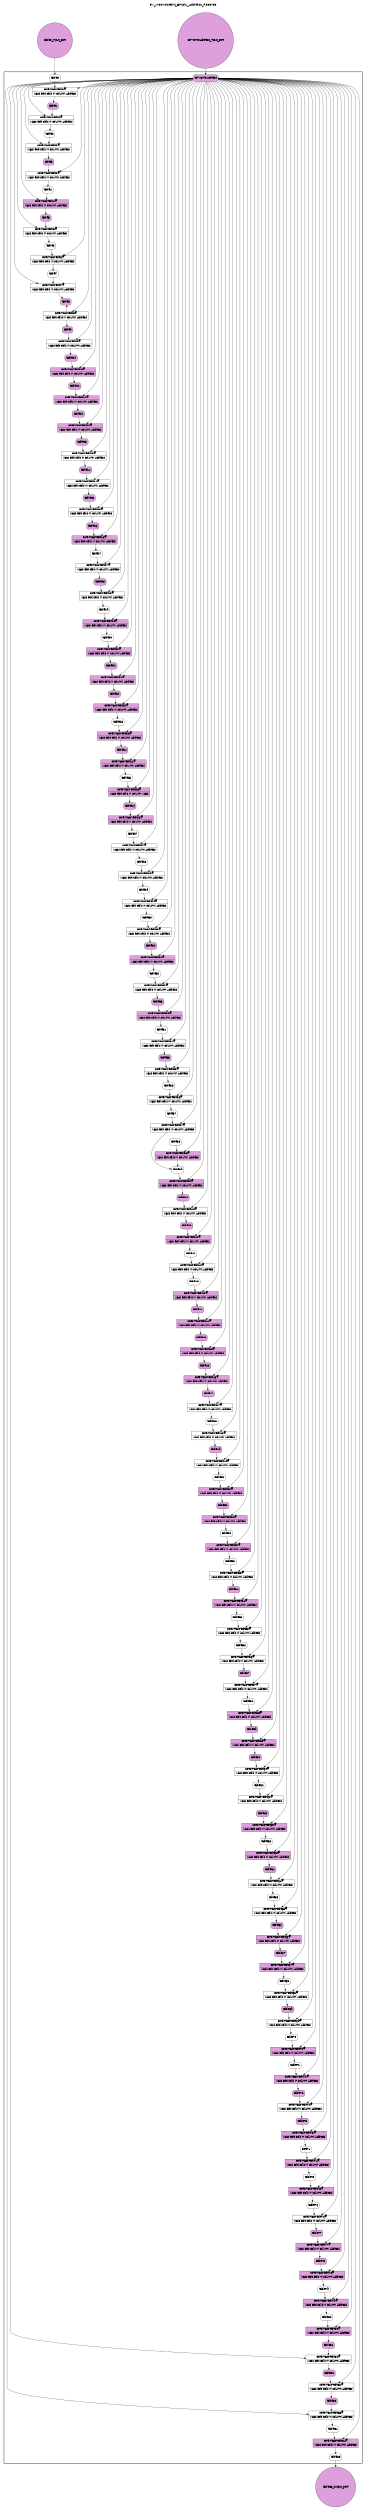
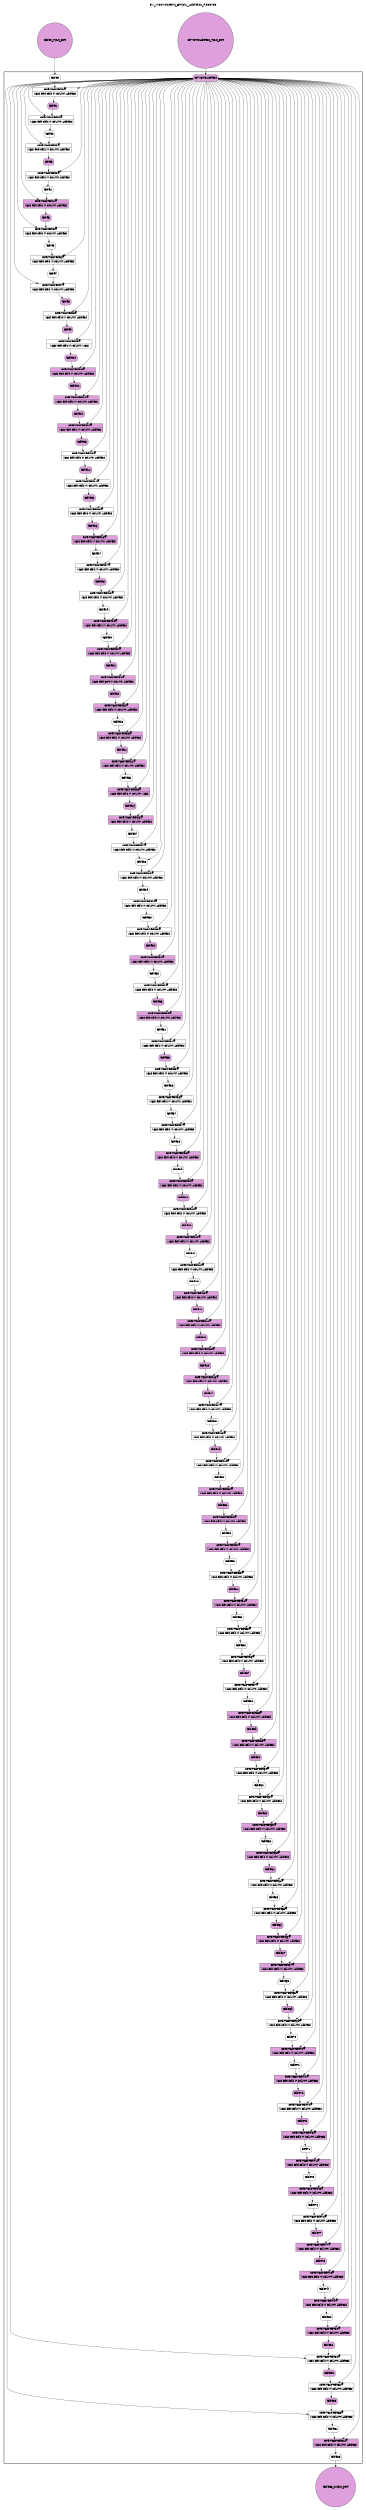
(67, 309) -> (65, 307)
(69, 346) -> (69, 346)
(168, 483) -> (161, 460)
(113, 682) -> (113, 682)
(152, 1153) -> (174, 1134)
none -> (262, 1806)
